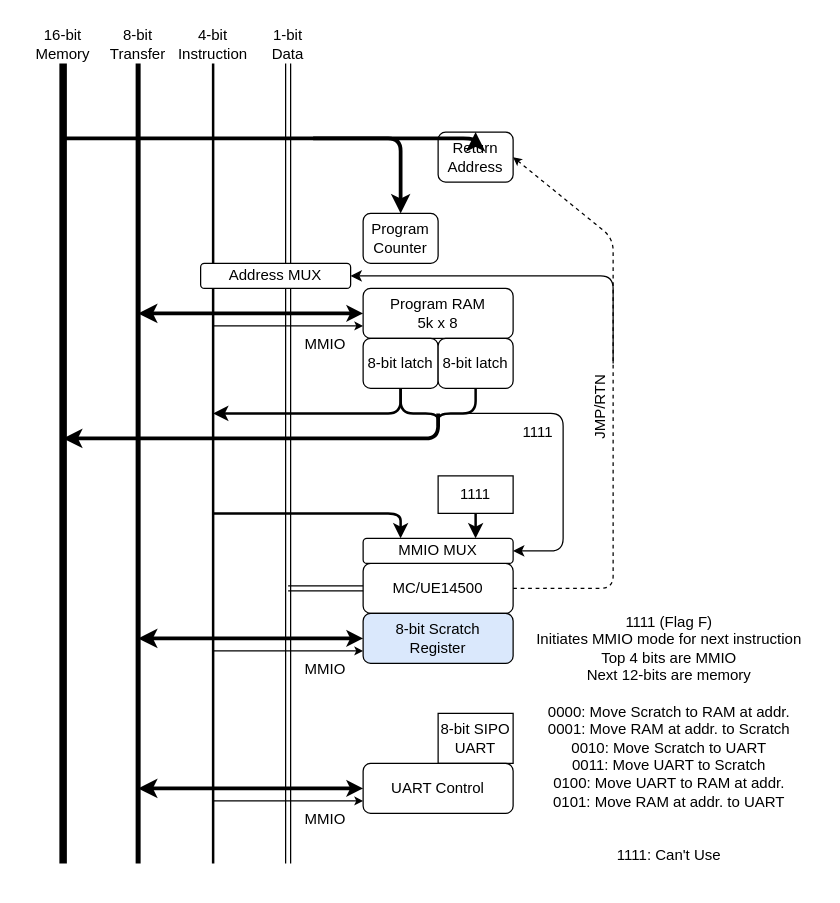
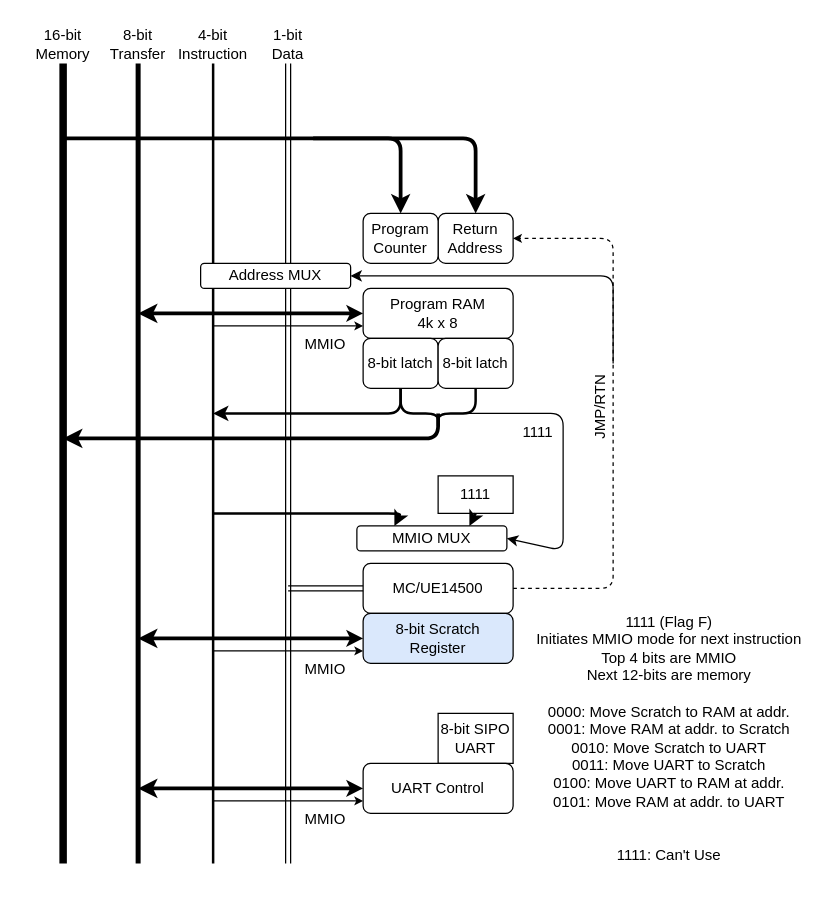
(476, 157) -> (476, 238)
(438, 313) -> (438, 313)
(438, 551) -> (432, 538)
